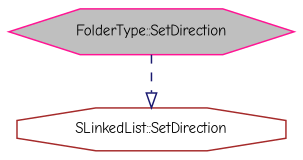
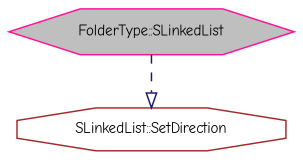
(151, 32) -> (151, 32)
